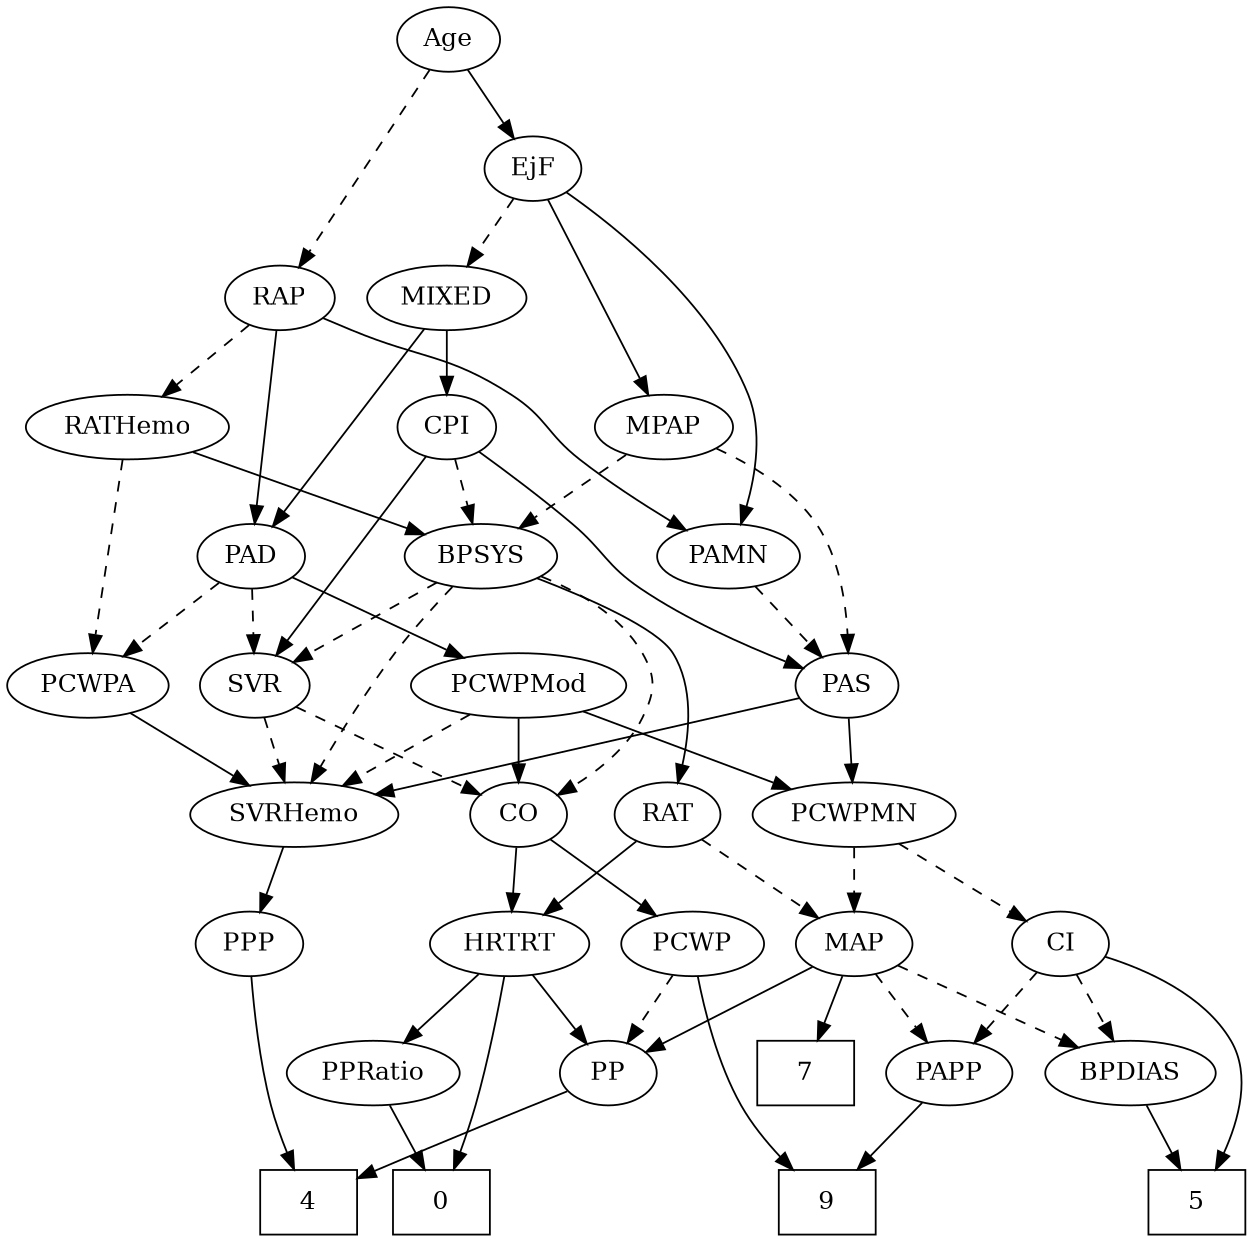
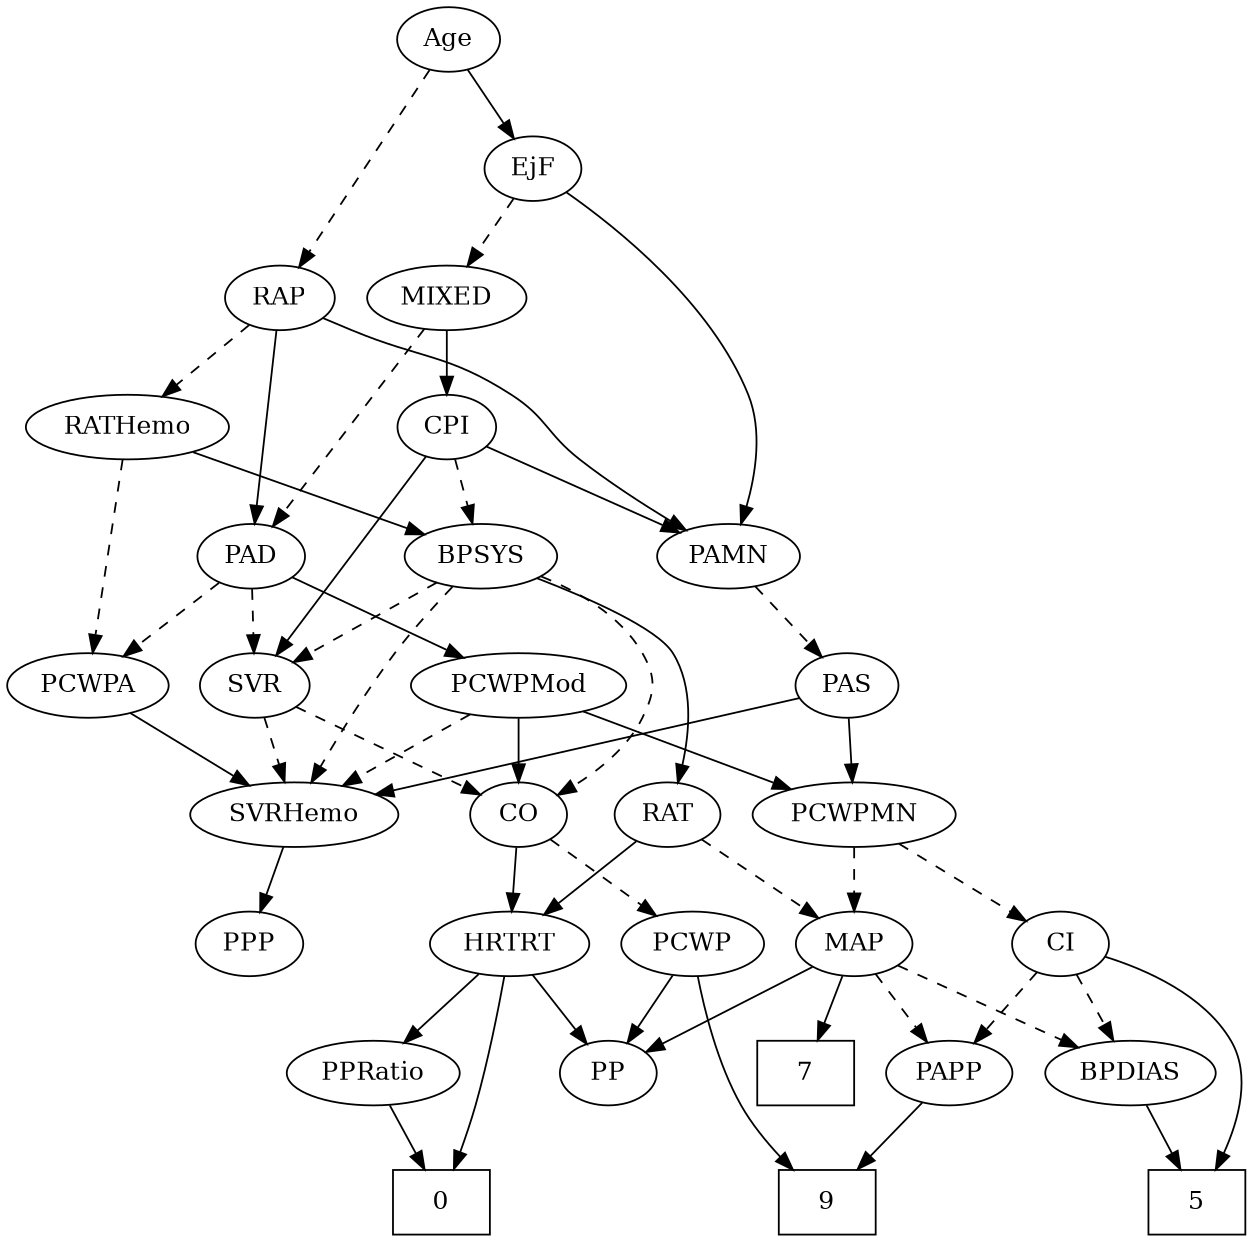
(354, 420) -> (354, 420)
(664, 427) -> none
(621, 573) -> (575, 486)
(587, 866) -> (587, 866)
(655, 1001) -> (655, 1001)
(309, 1202) -> none
